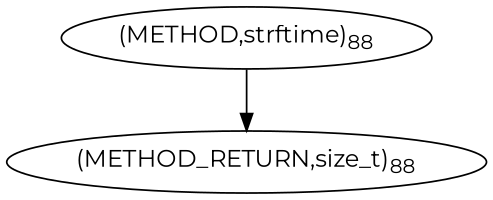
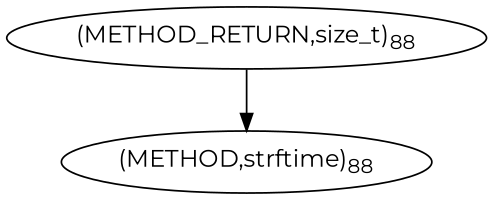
(247, 92) -> (247, 92)
